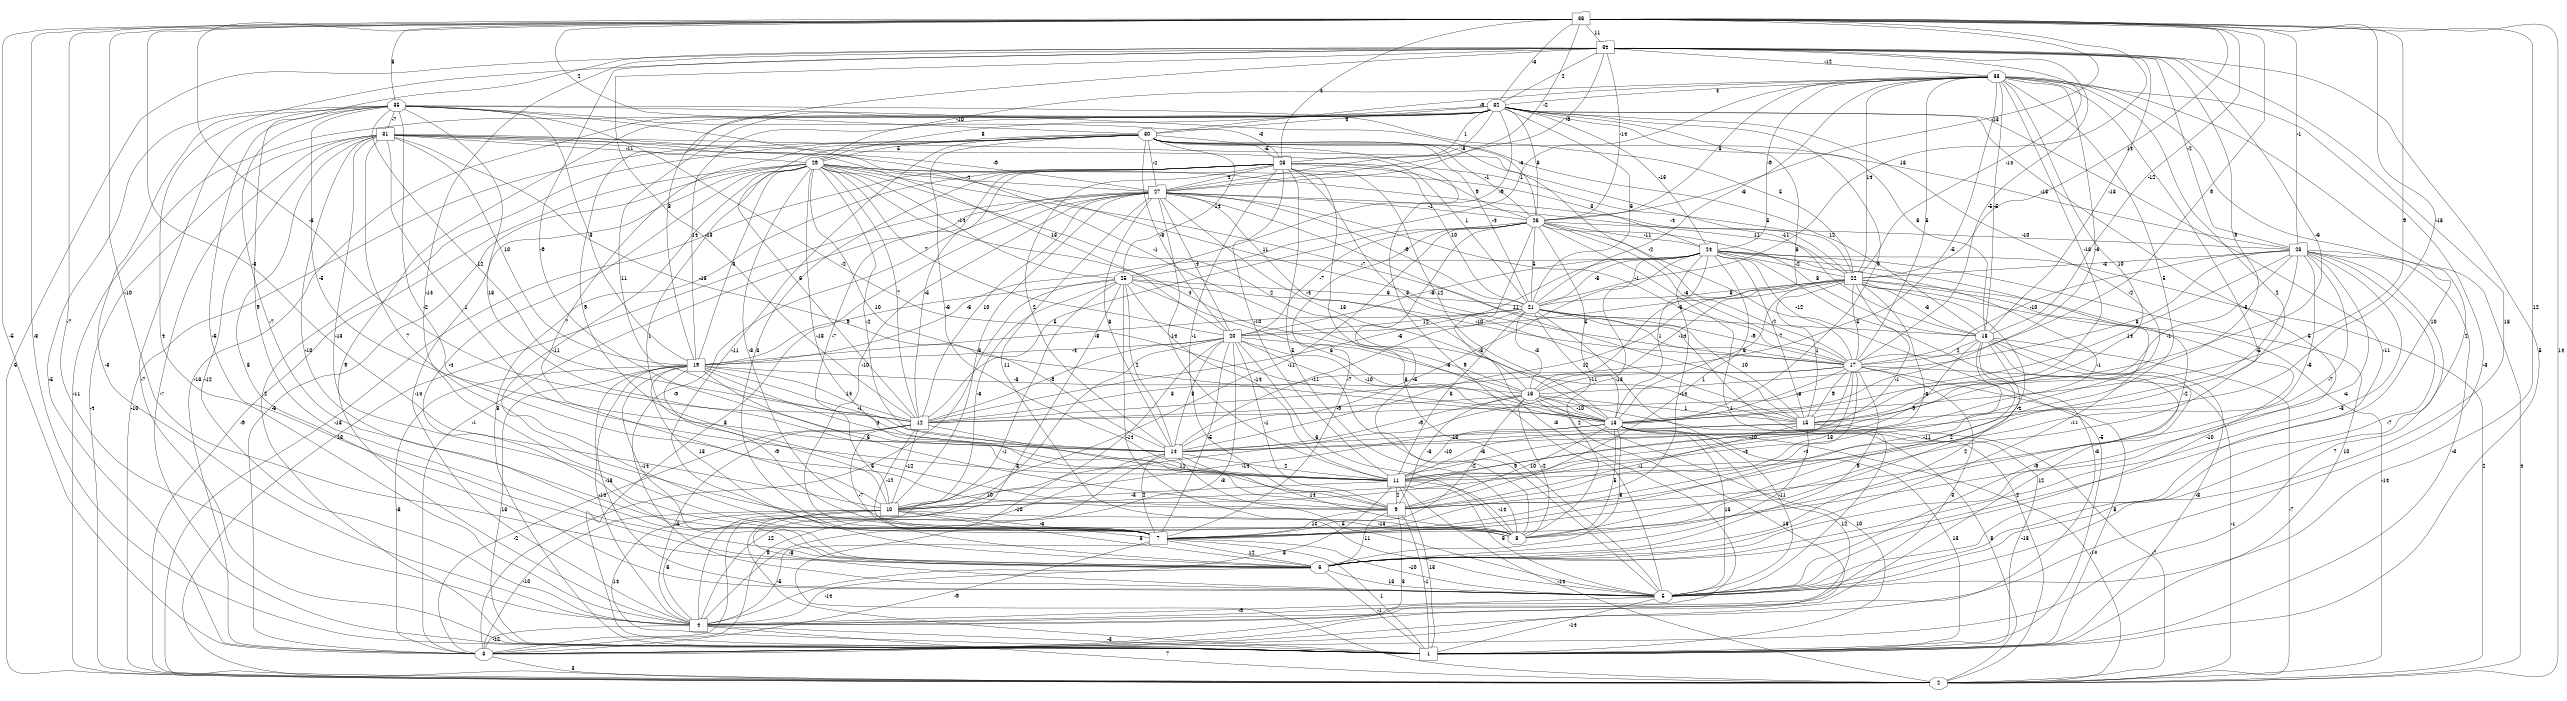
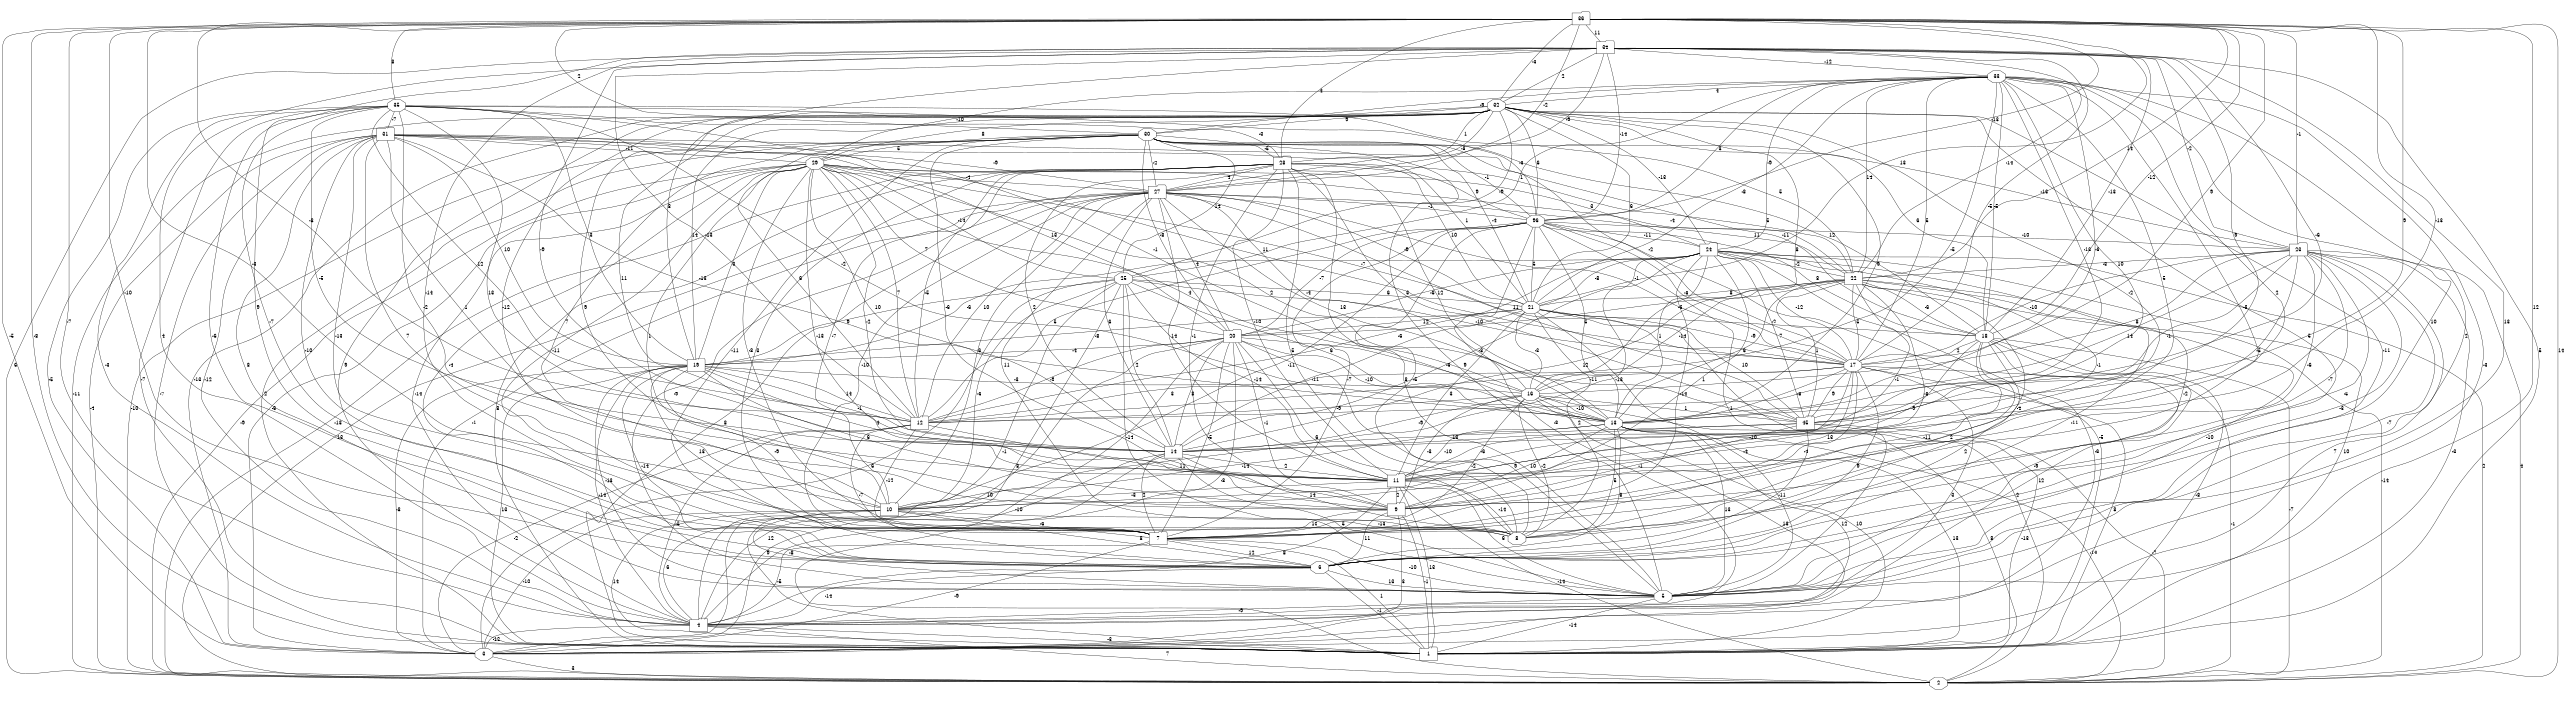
(1536, 221) -> (1536, 221)
(1805, 423) -> (1805, 423)
(905, 467) -> (681, 127)
